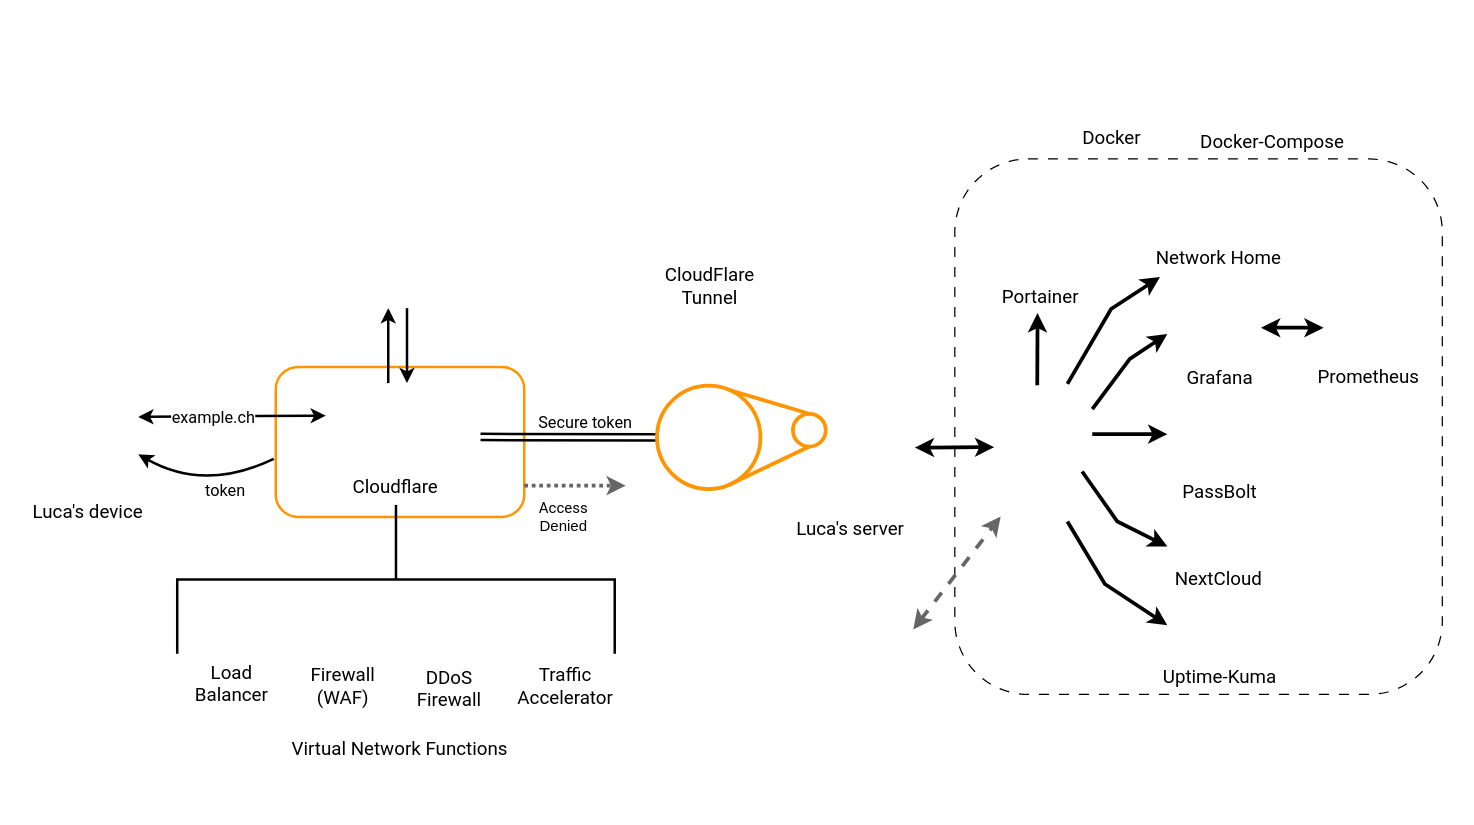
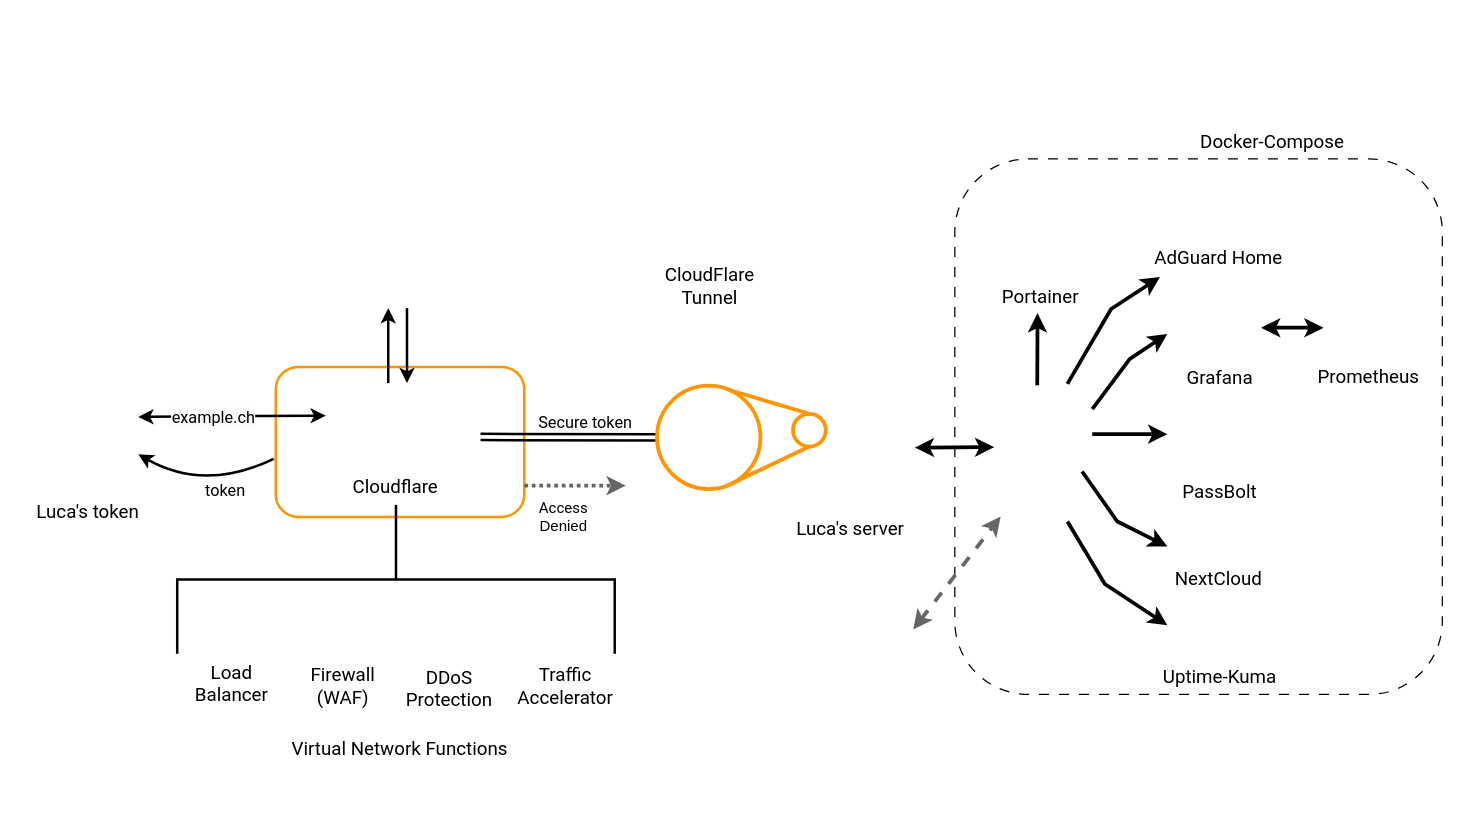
(1112, 137) -> none
(1219, 257) -> (1219, 257)
(88, 511) -> (88, 511)
(449, 688) -> (449, 688)
